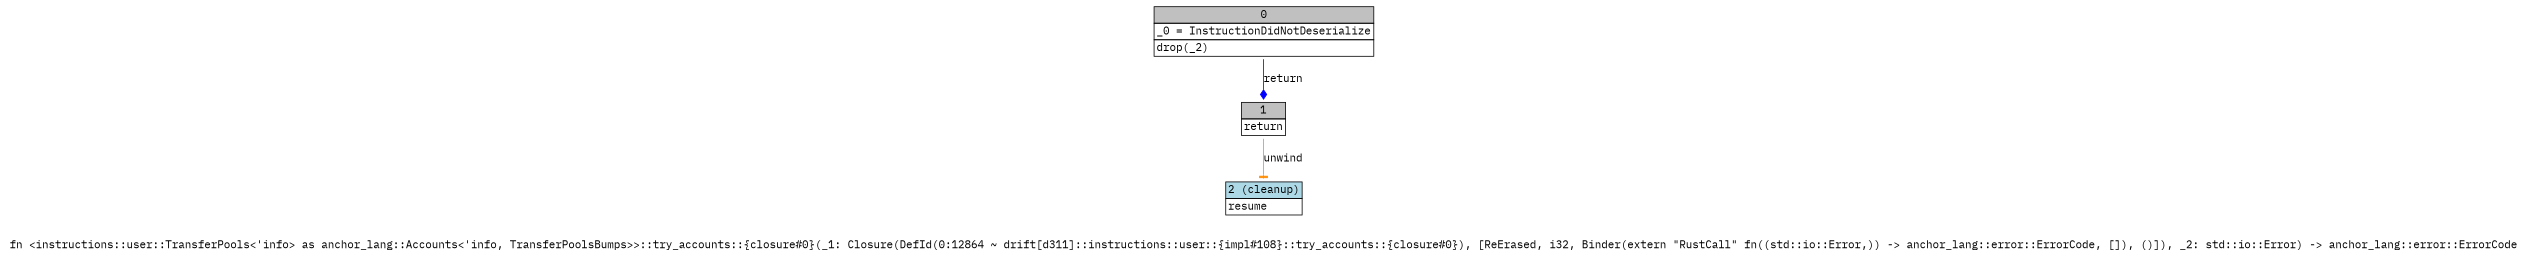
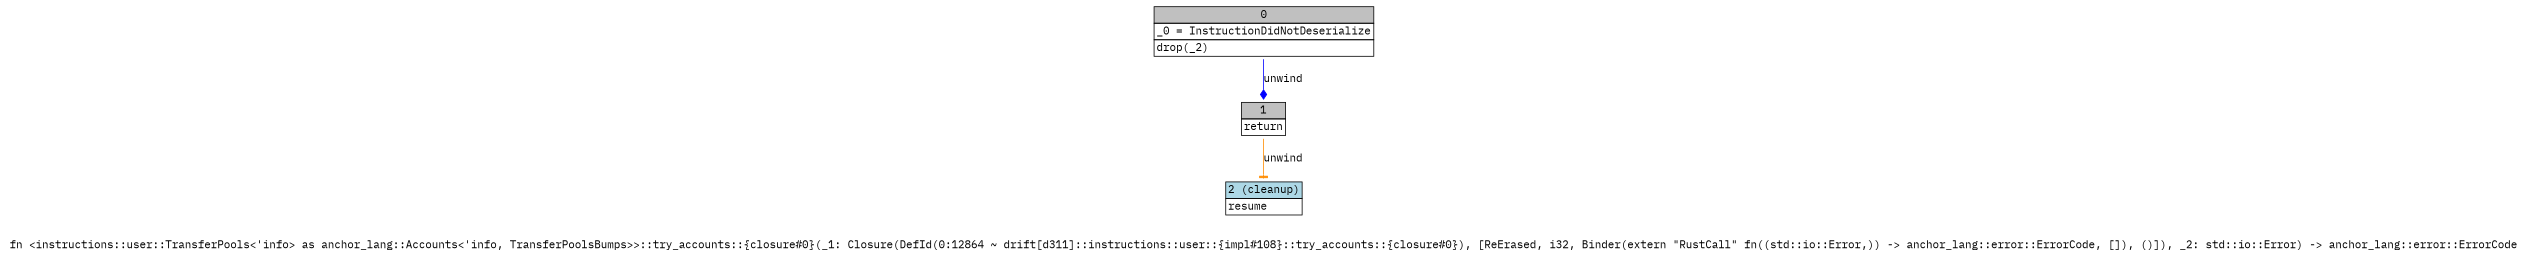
(1283, 79) -> (1283, 79)
